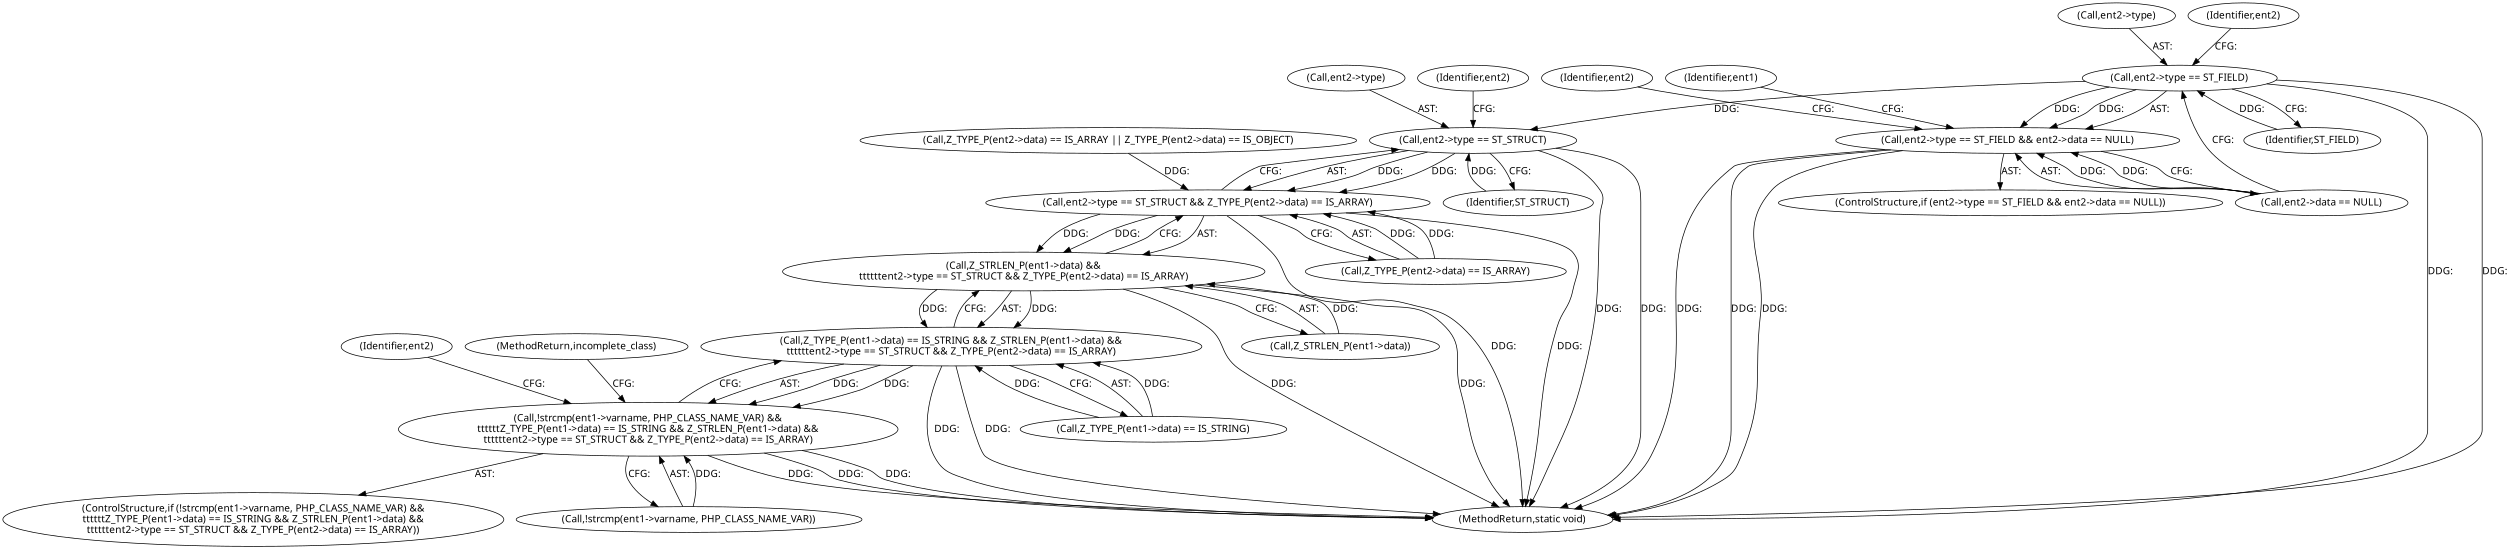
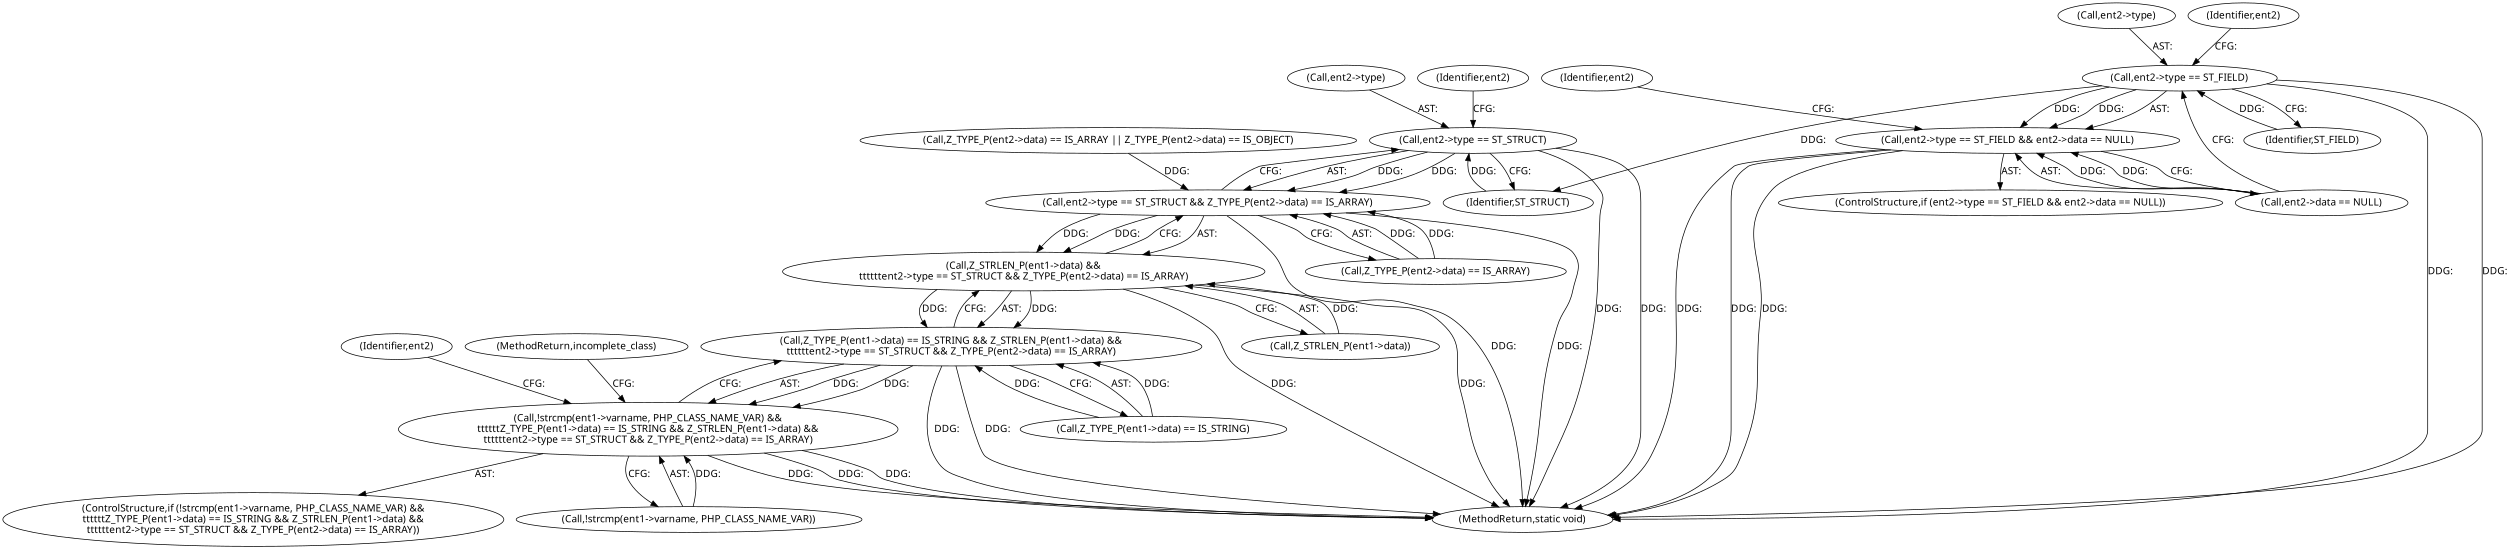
(1721, 78) -> none
(1824, 95) -> (1828, 123)
